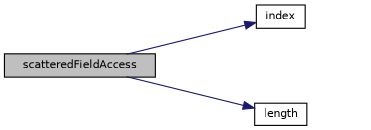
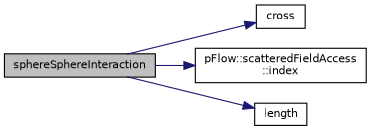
(281, 17) -> (281, 17)
(80, 65) -> (80, 65)
none -> (281, 65)
